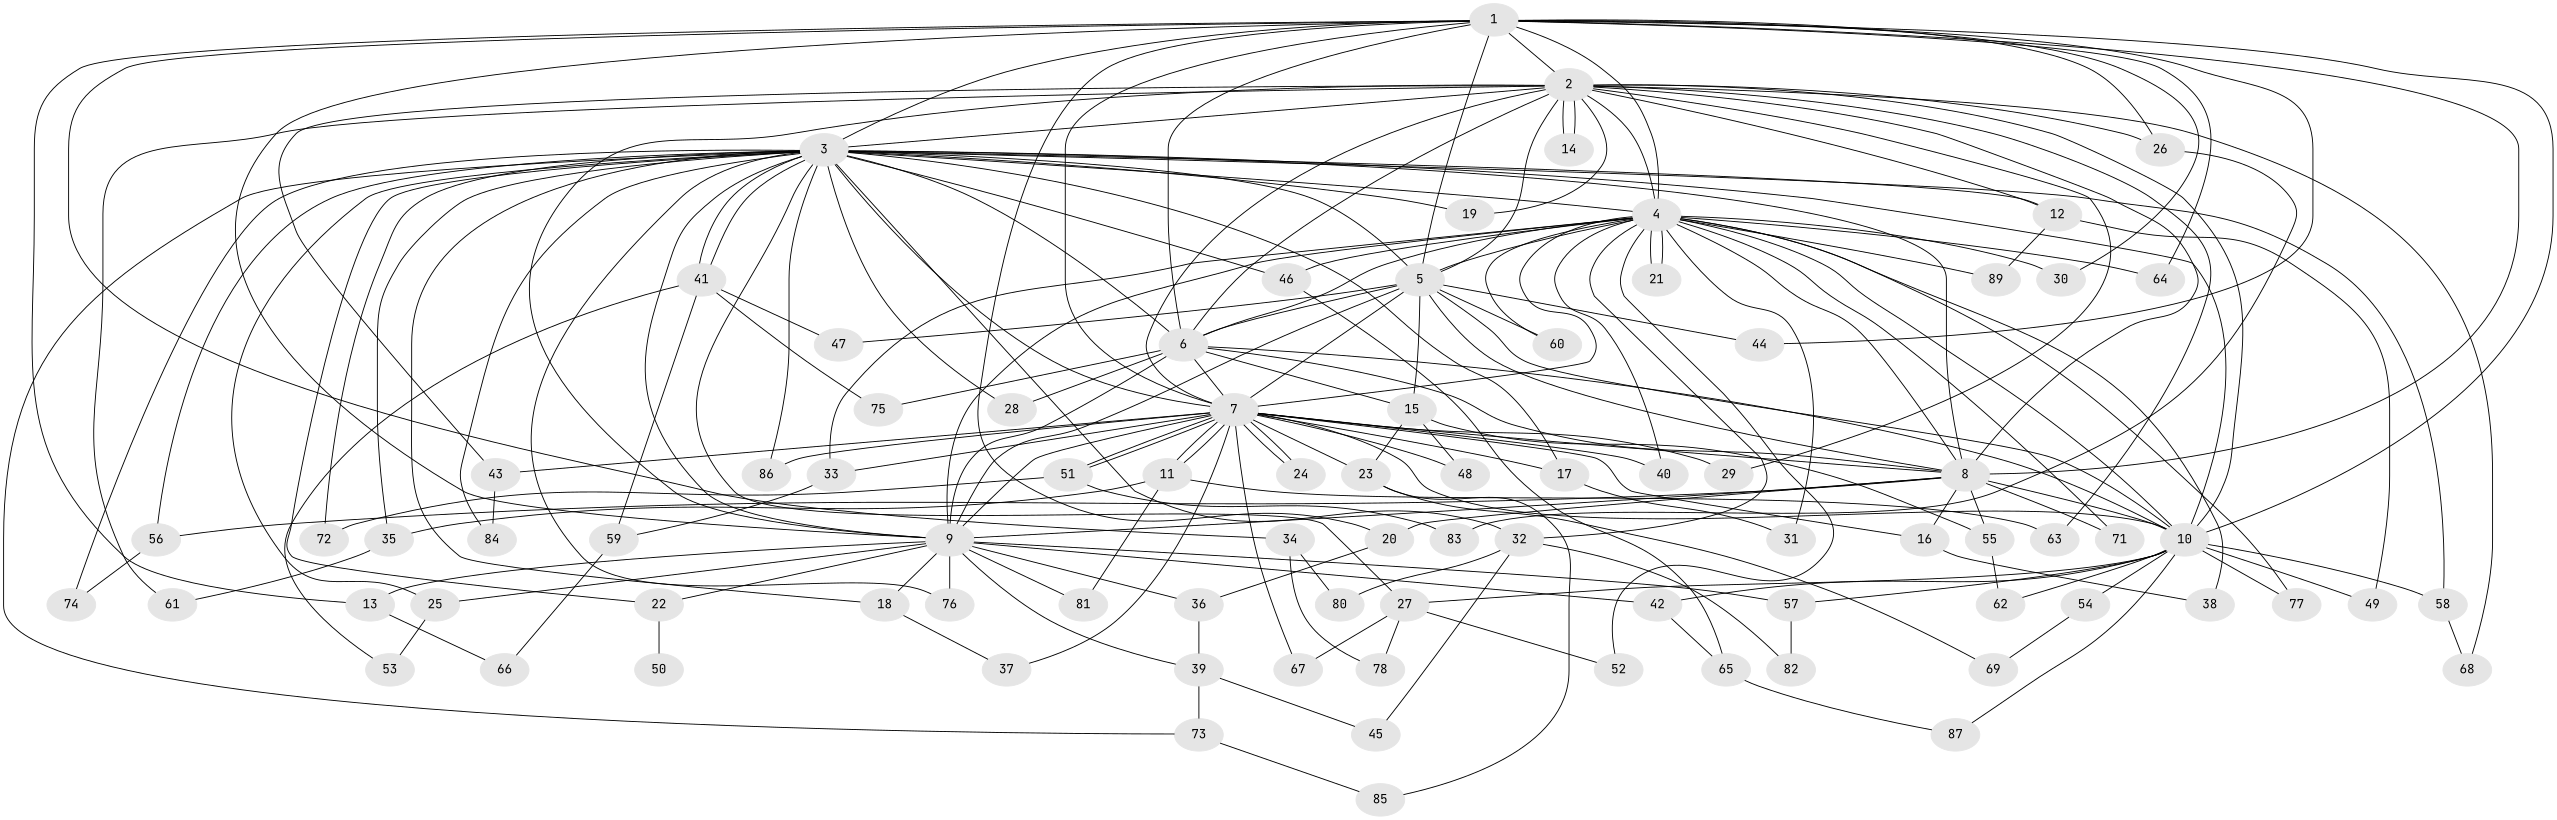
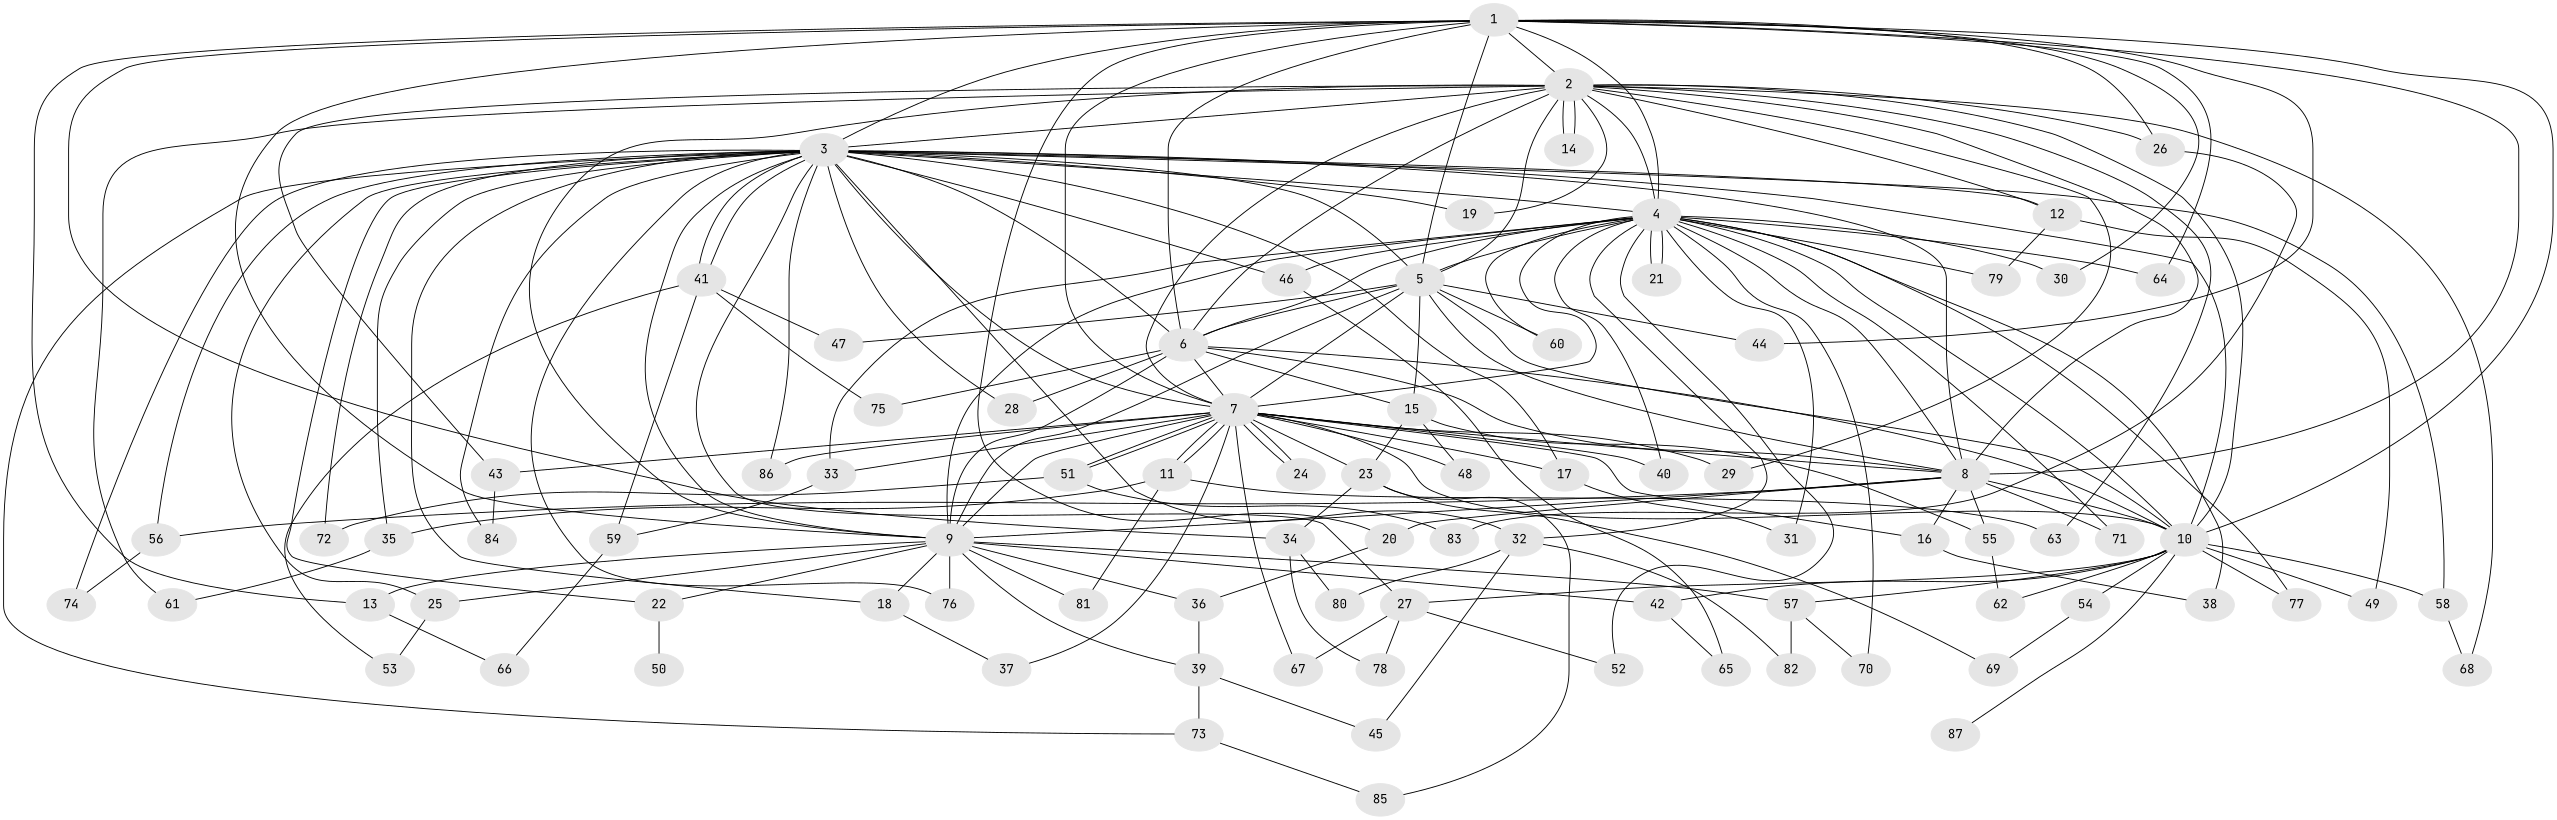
(1996, 280) -> (1996, 280)
none -> (1328, 507)
none -> (1866, 670)
(1837, 709) -> none
